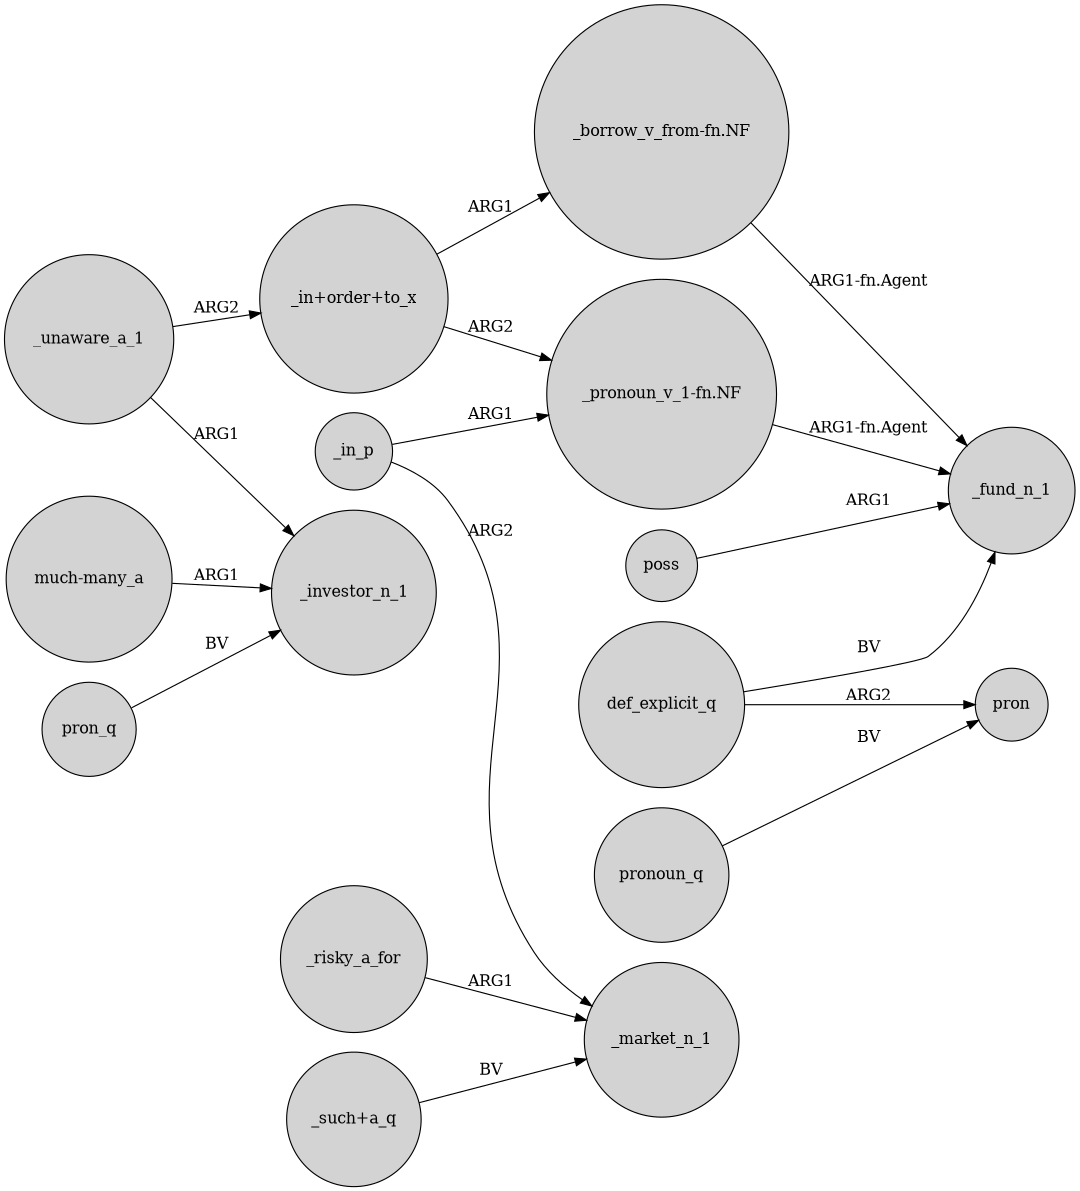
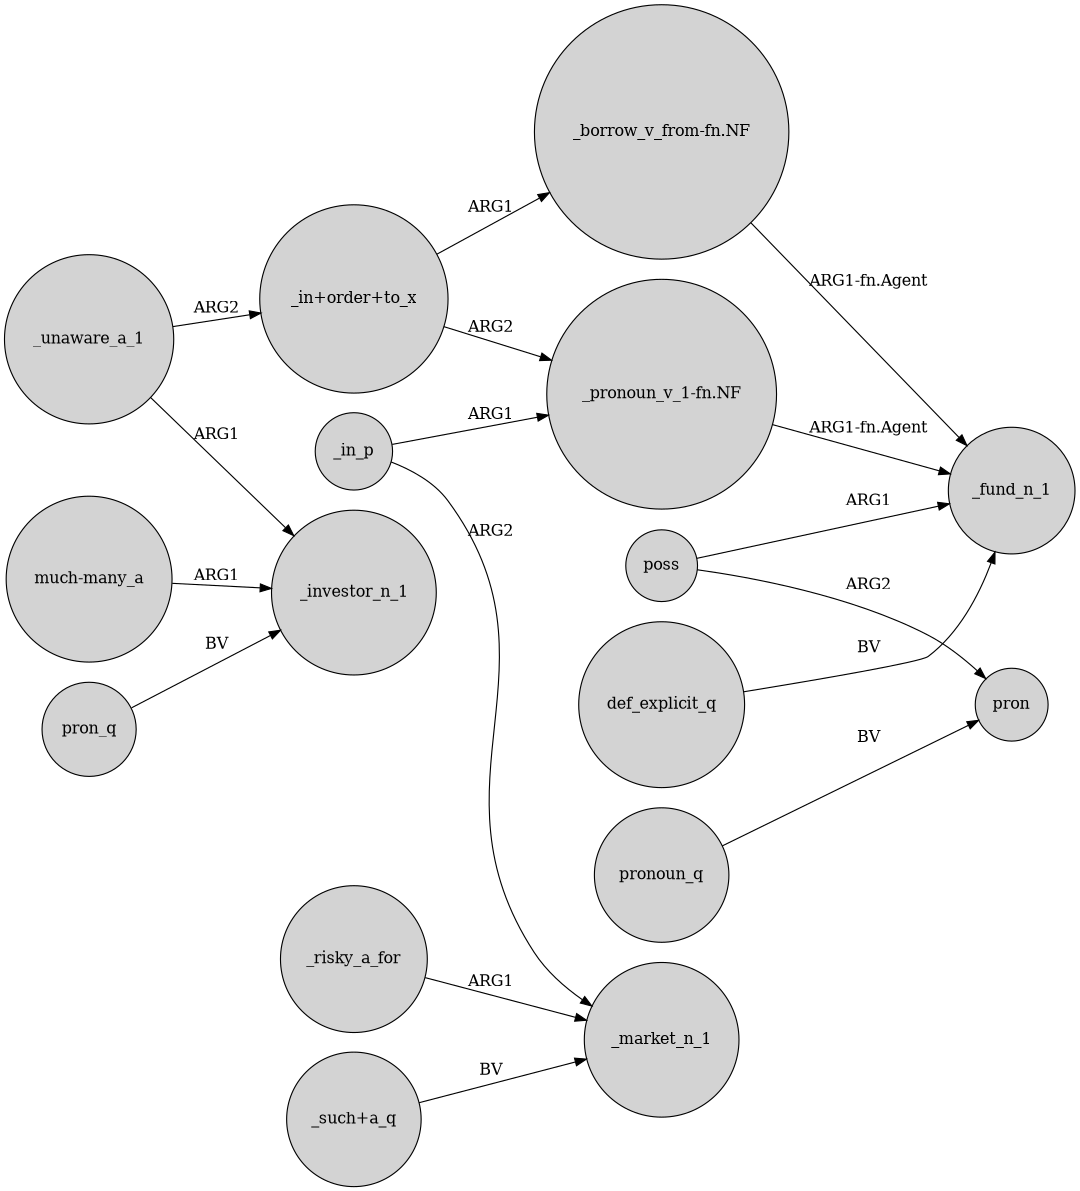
(854, 705) -> (844, 602)
